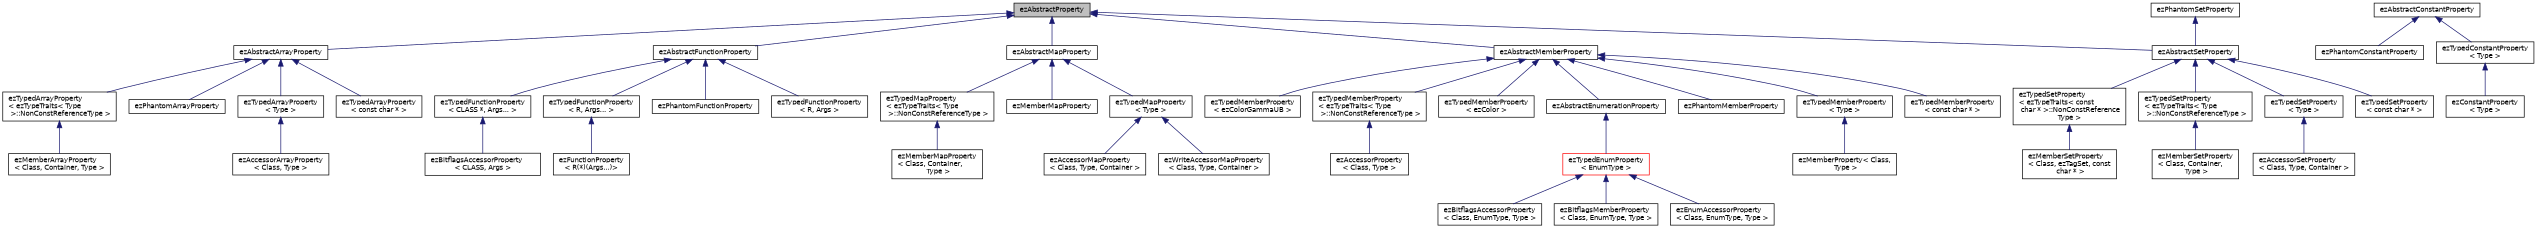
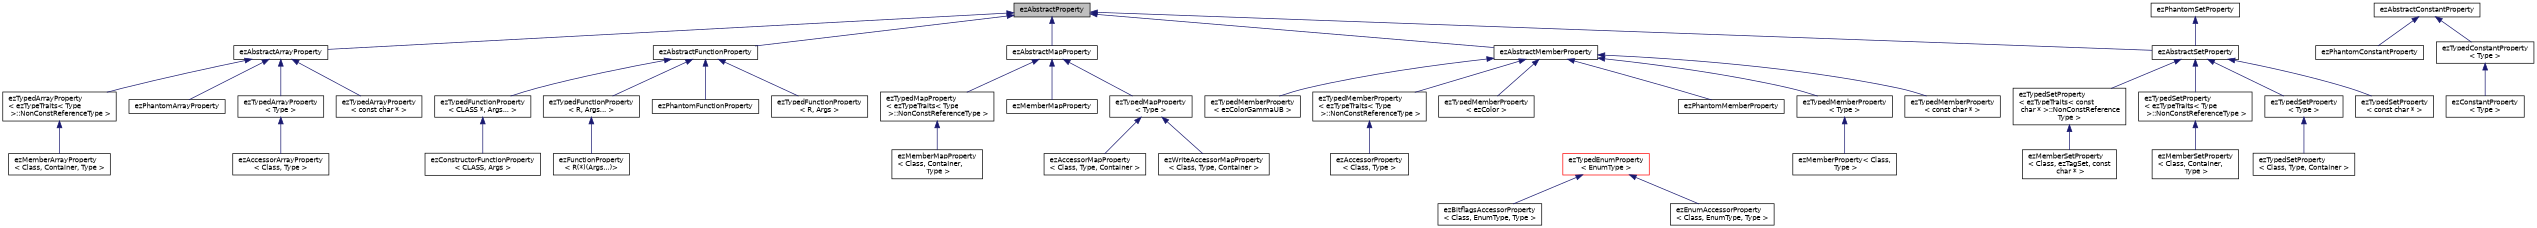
(1606, 107) -> none
(483, 164) -> (483, 164)
(2304, 164) -> (2304, 164)
(1606, 214) -> none
